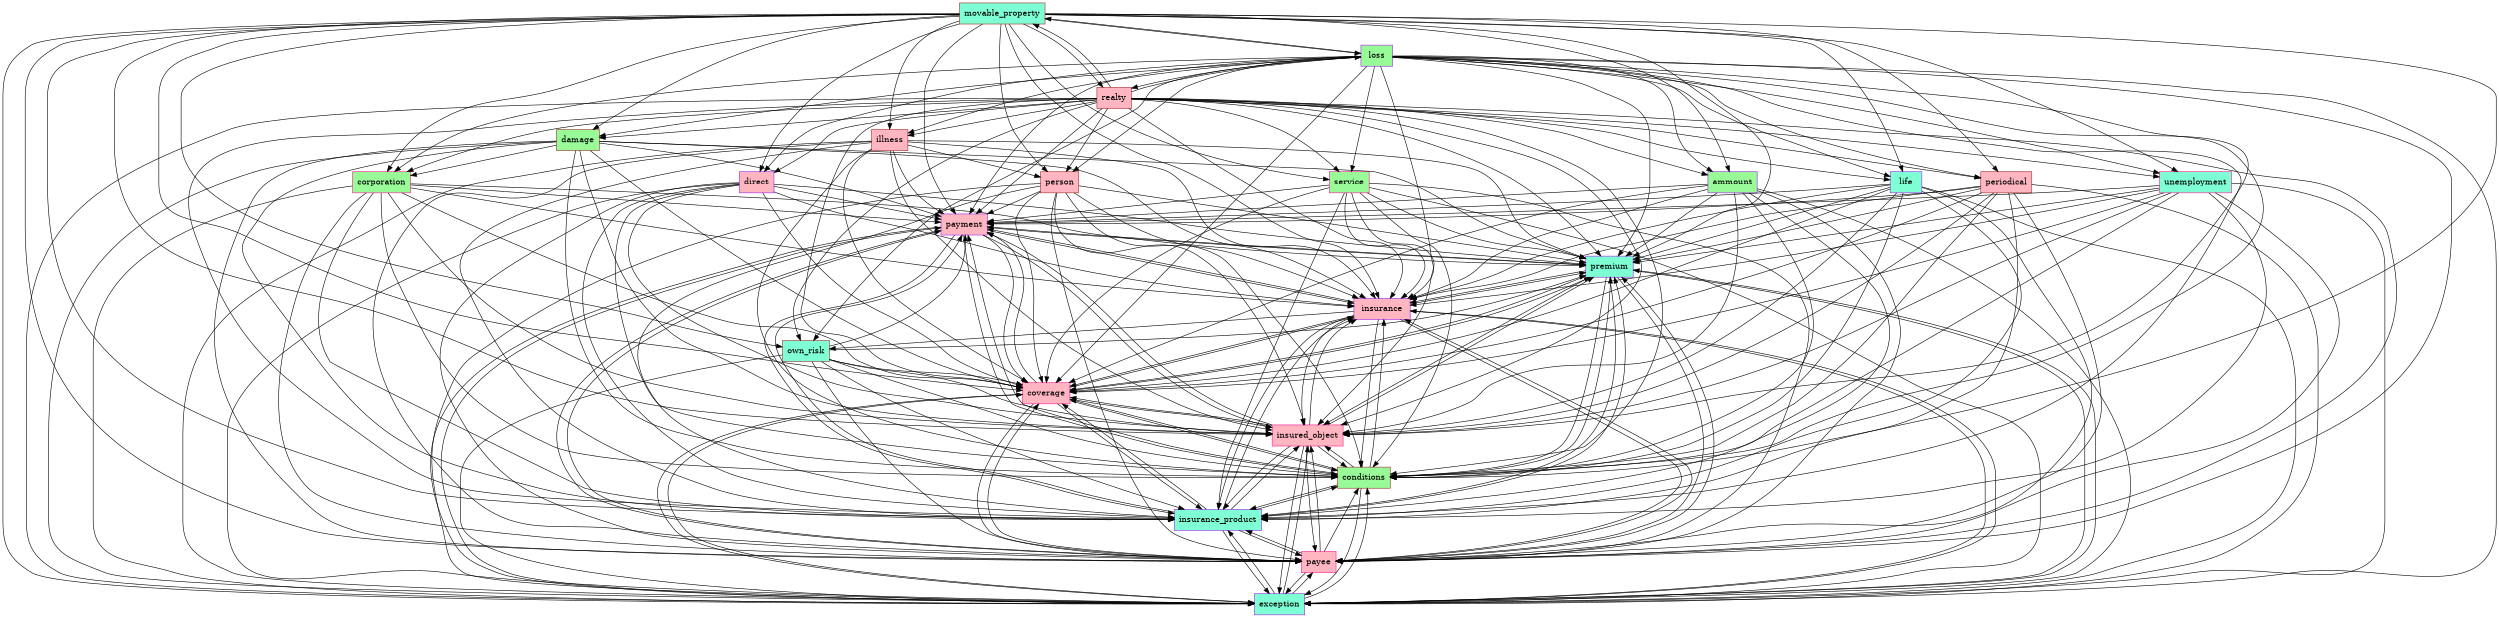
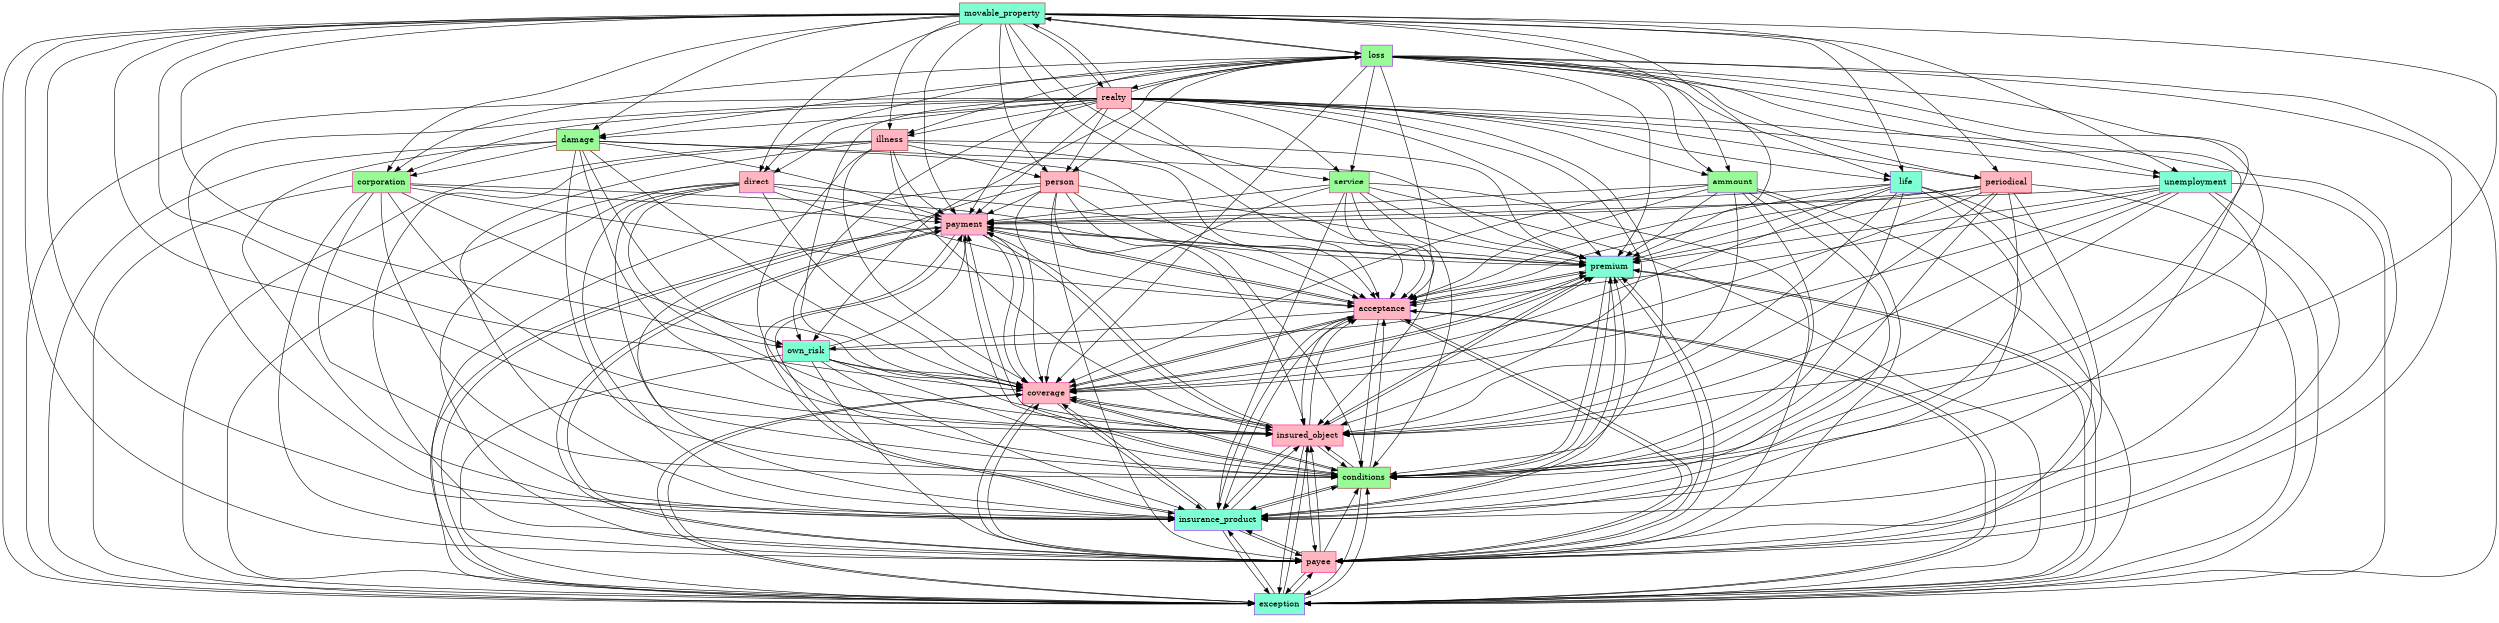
(1382, 309) -> (1382, 309)
(806, 351) -> (806, 351)
(386, 536) -> (657, 271)
